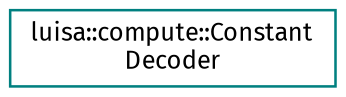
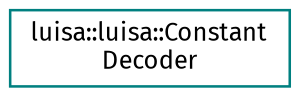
(173, 48) -> (150, 48)
